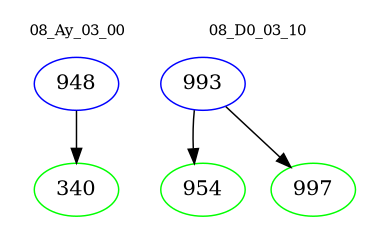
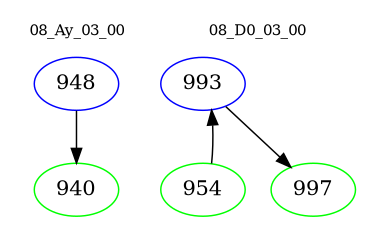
(258, 32) -> (258, 32)
(193, 129) -> (213, 144)
(76, 190) -> (76, 190)
